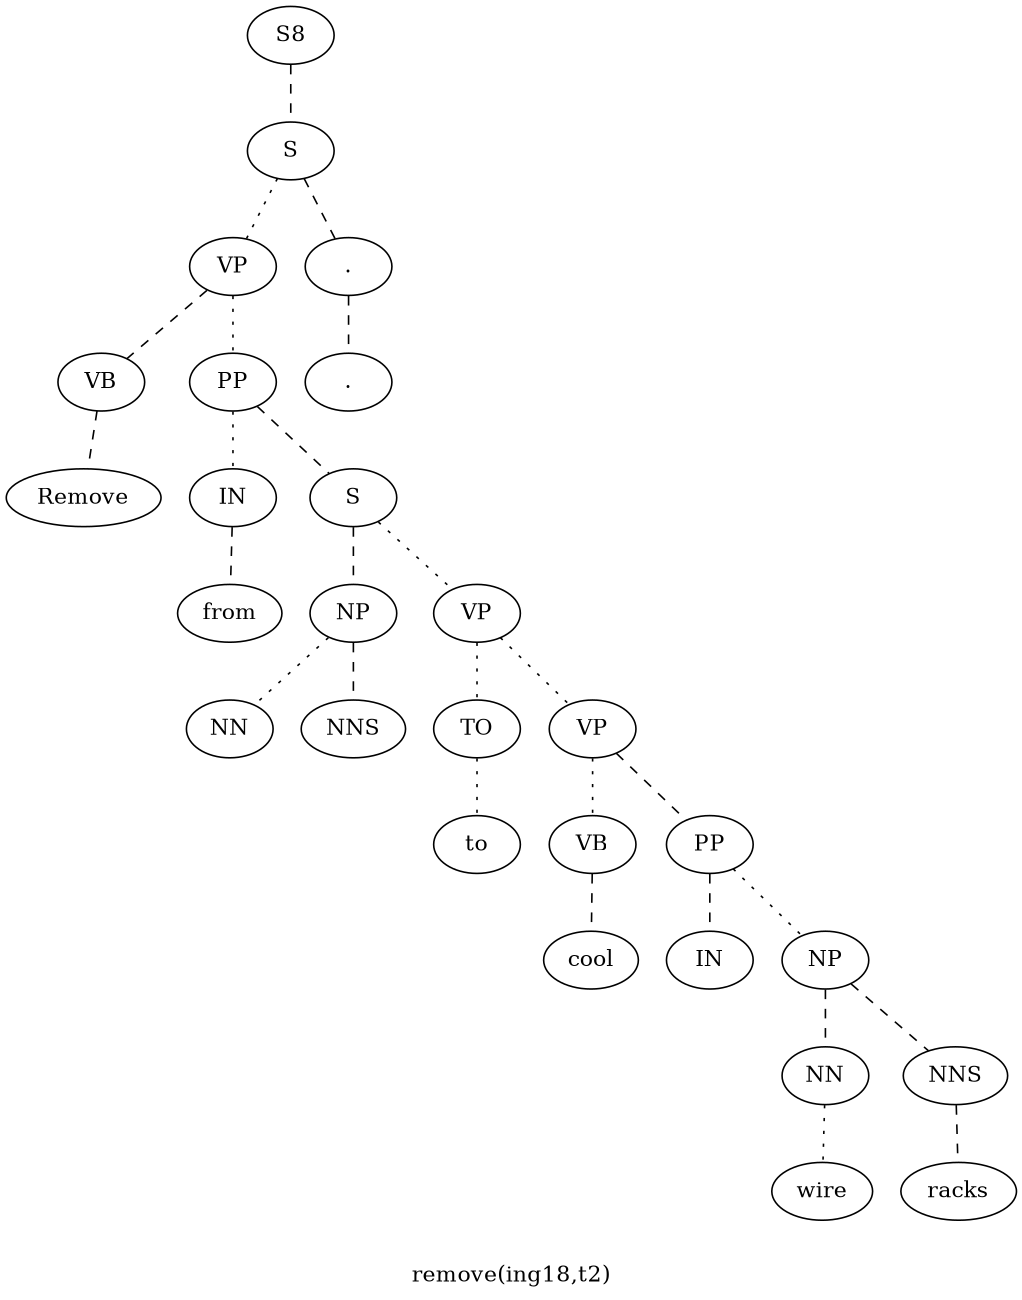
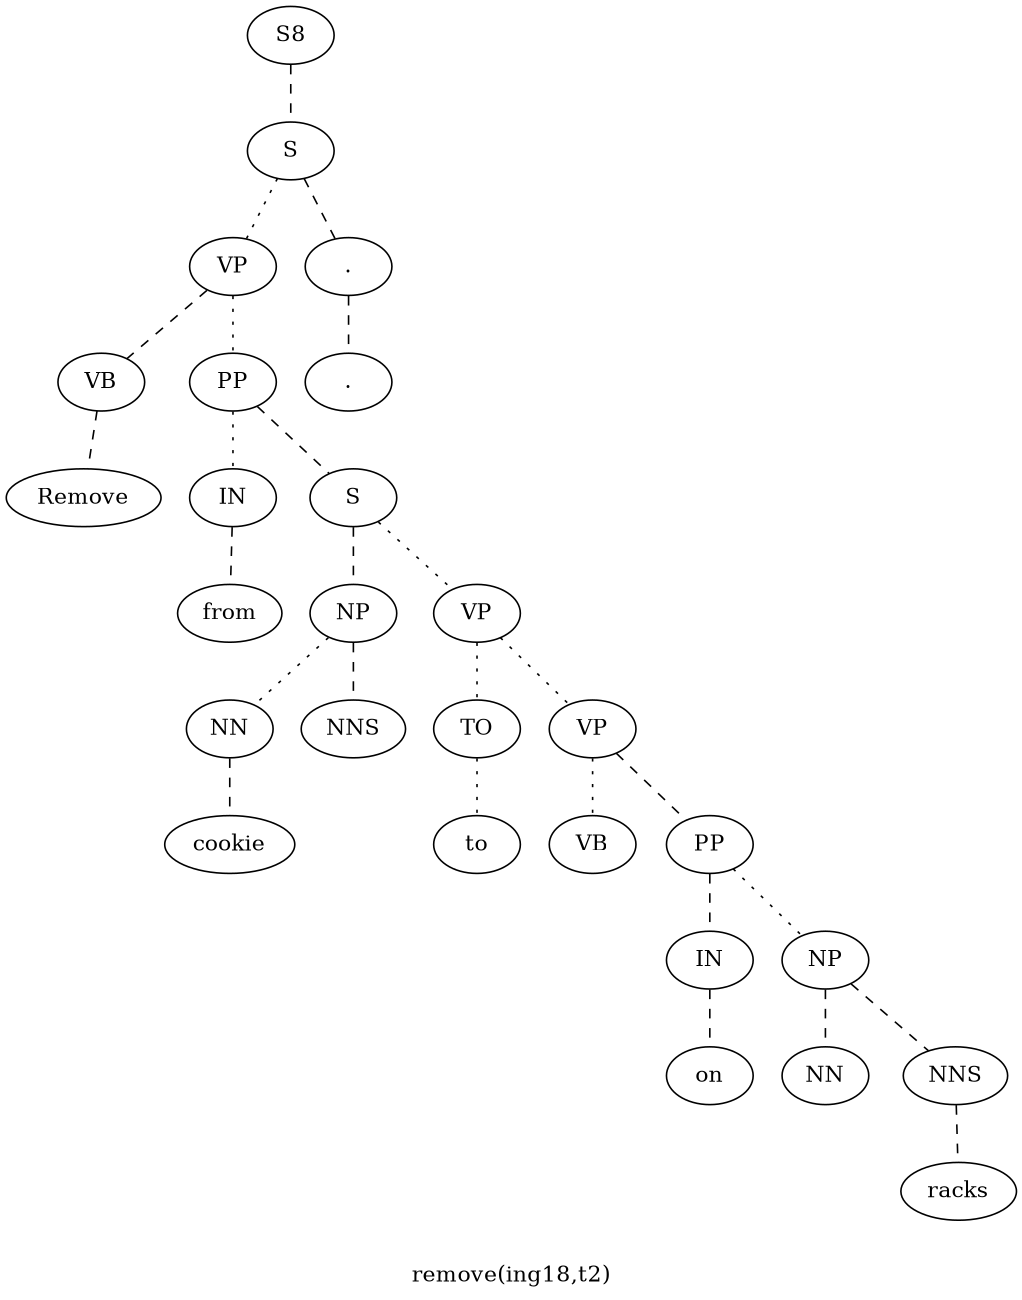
none -> (230, 845)
(591, 960) -> none
none -> (710, 1076)
(822, 1191) -> none
